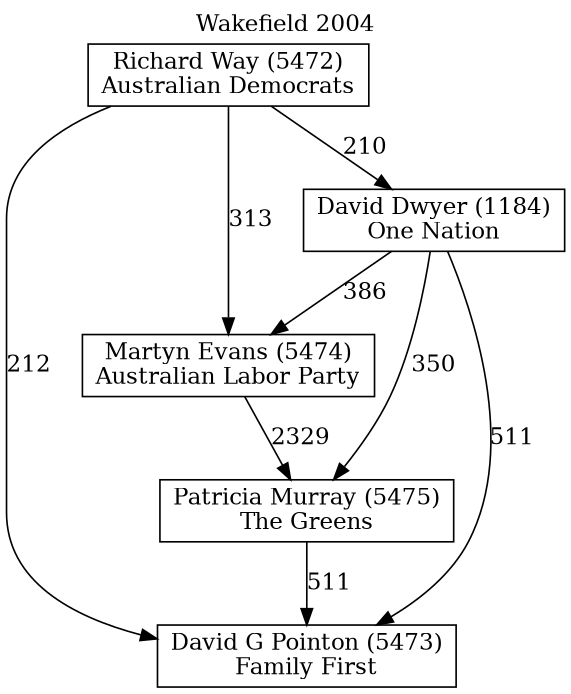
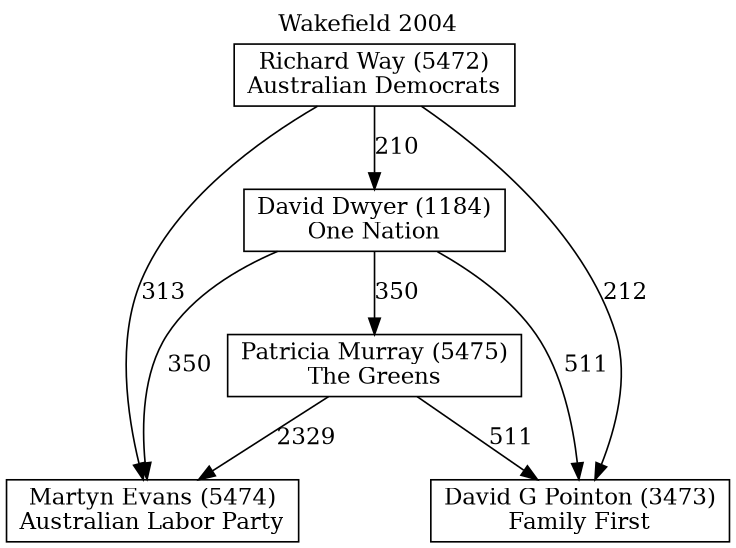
(366, 293) -> (190, 366)
(264, 431) -> (271, 434)
(307, 656) -> (580, 511)
